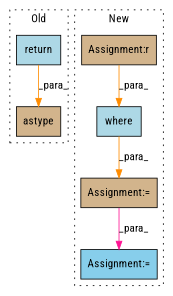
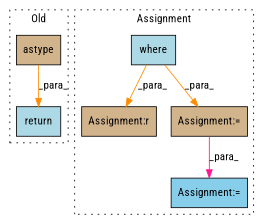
(119, 19) -> (164, 19)
(39, 82) -> (39, 82)
(119, 82) -> (138, 82)
